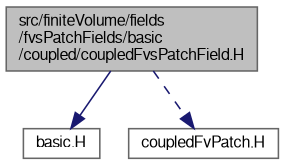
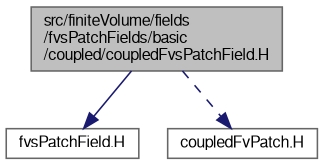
(62, 143) -> (73, 143)
